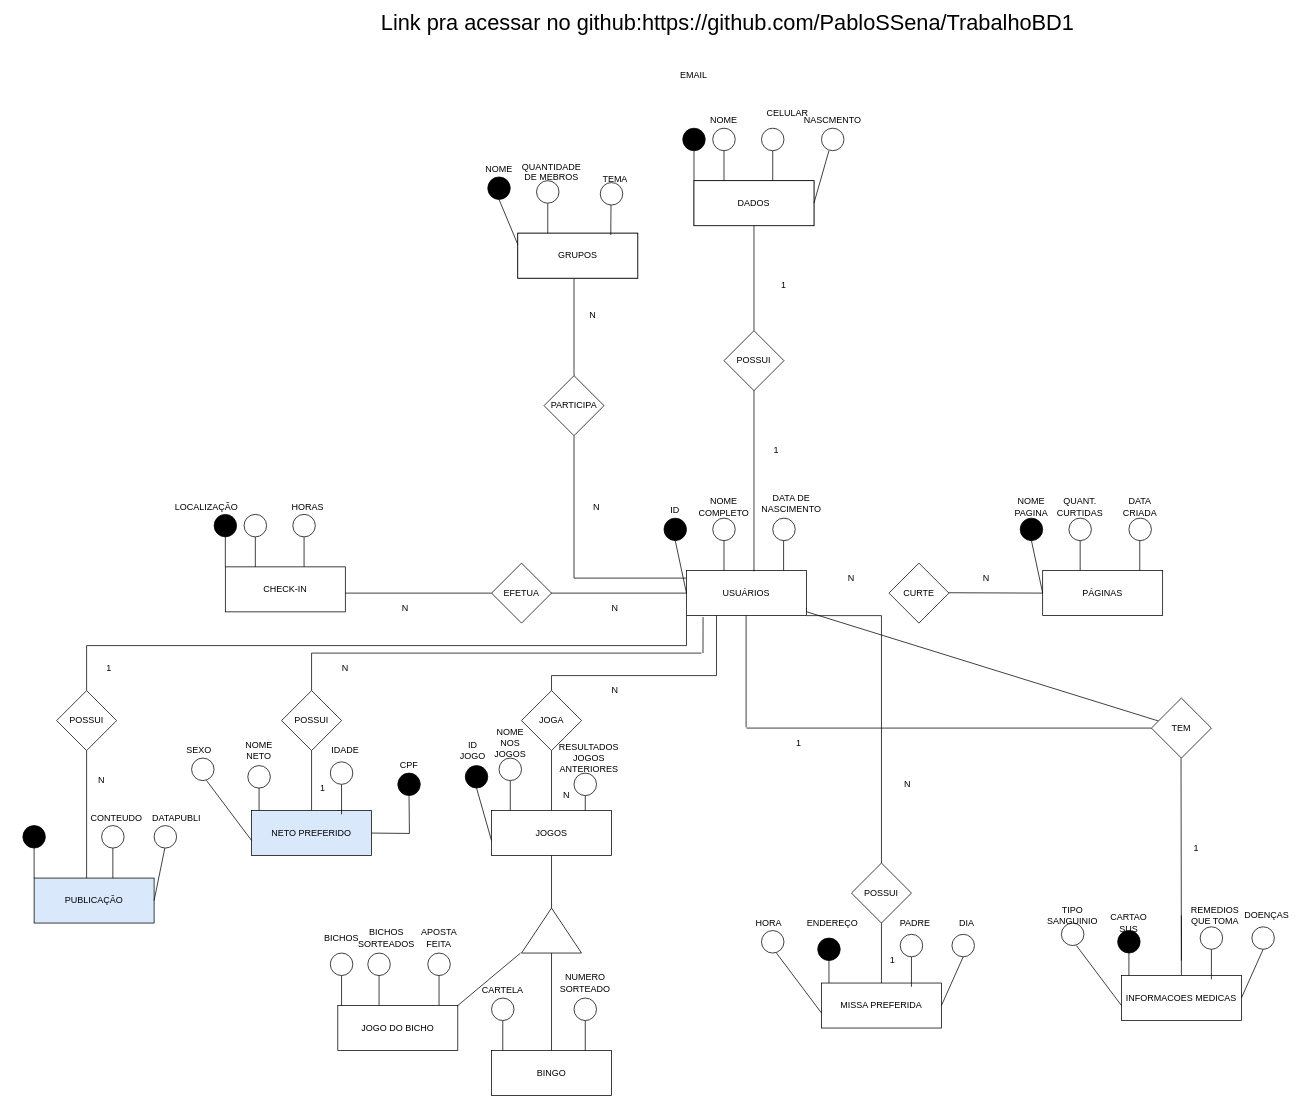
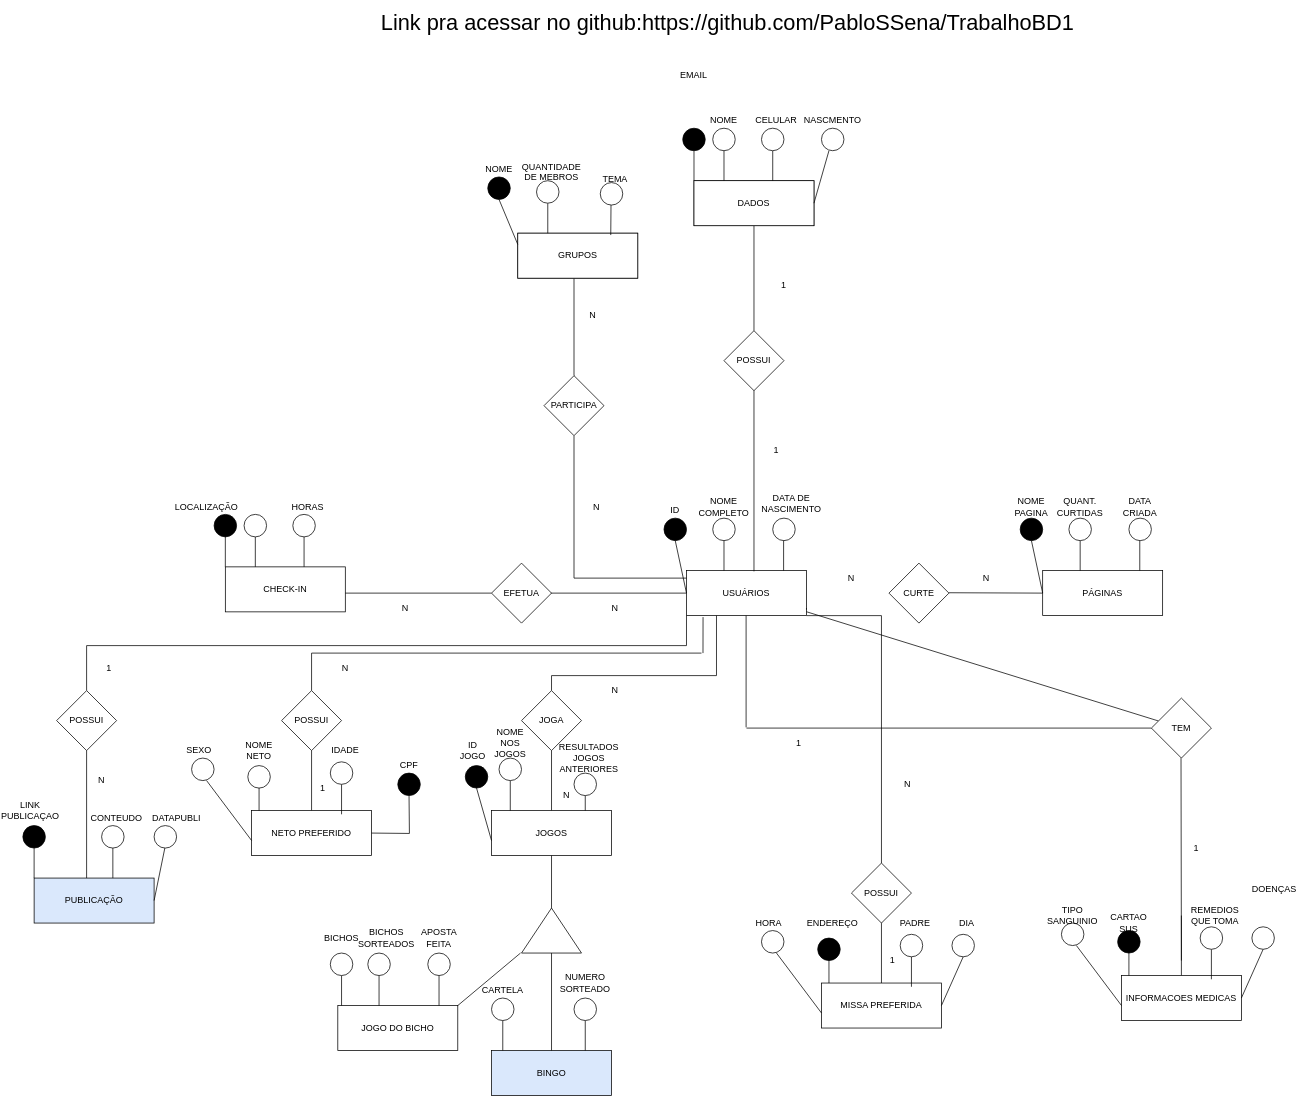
(788, 113) -> (777, 120)
none -> (30, 810)
(312, 833) -> (312, 833)
(1267, 915) -> (1275, 889)
(552, 1073) -> (552, 1073)
